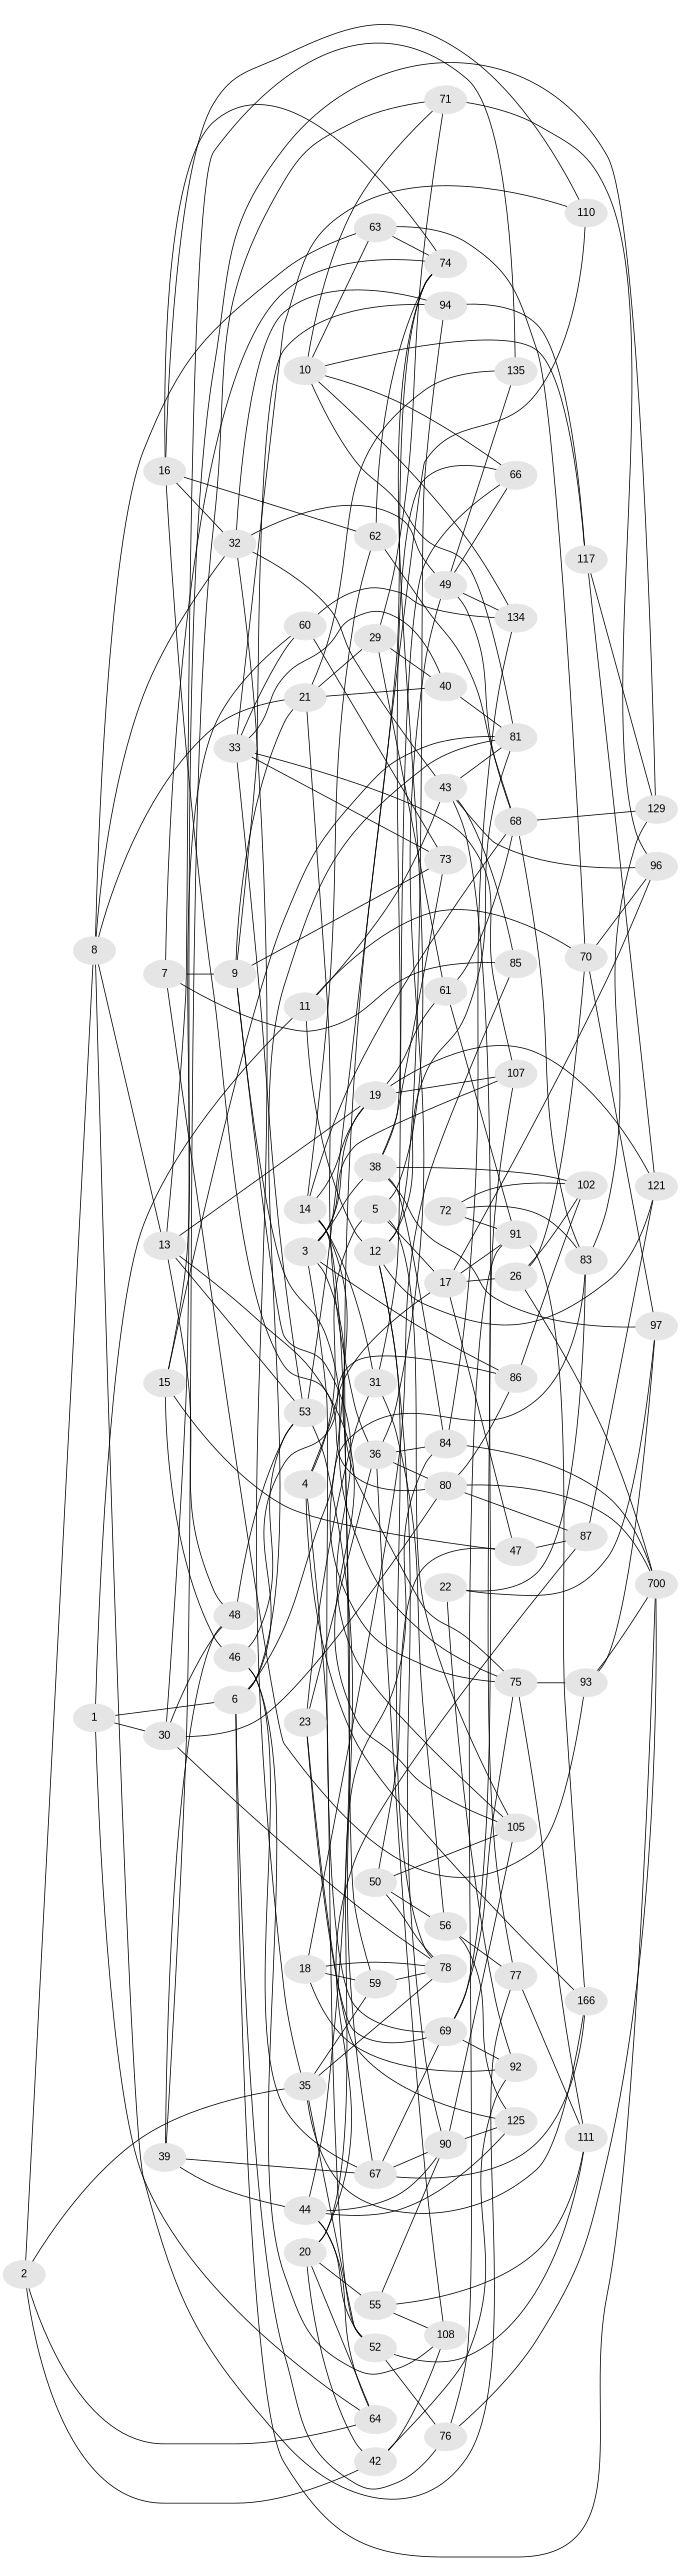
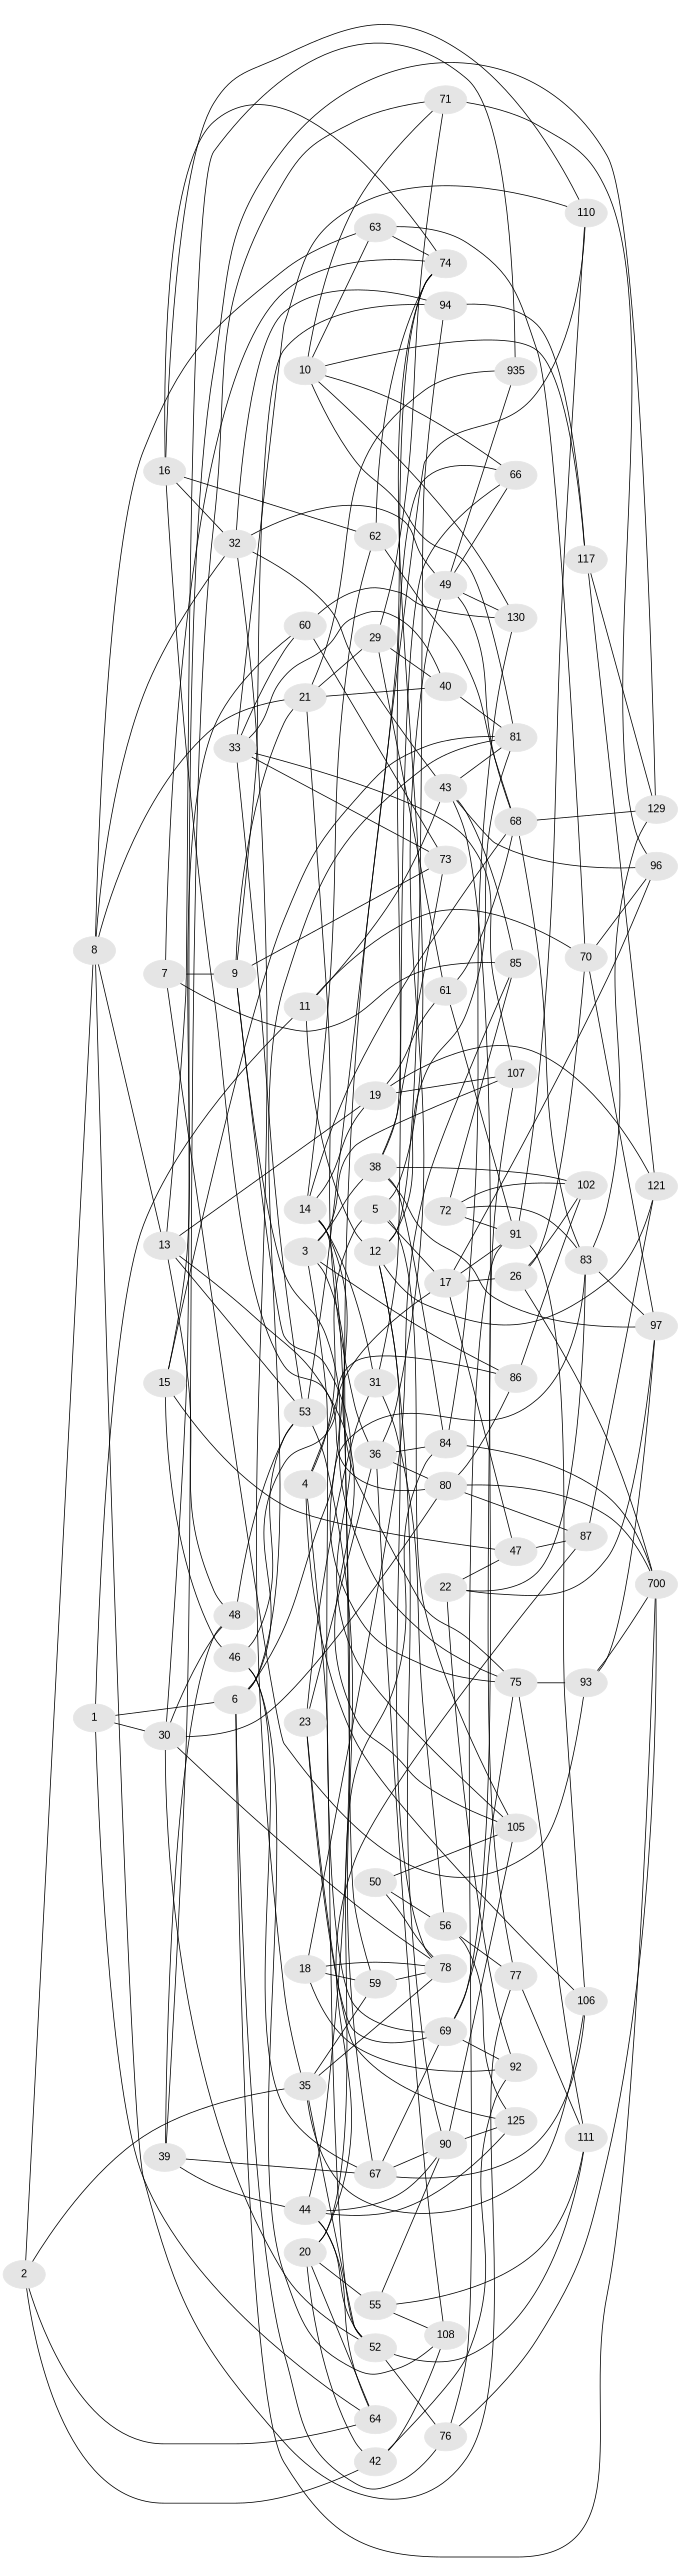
(516, 371) -> (516, 371)
(516, 618) -> (516, 618)
none -> (557, 725)
none -> (472, 1120)
(341, 1174) -> none
none -> (621, 1293)
(401, 1679) -> (481, 1570)
(586, 2001) -> (586, 2001)
none -> (203, 2068)
